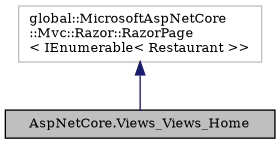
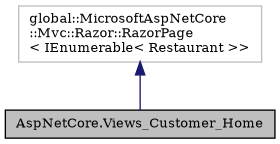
(140, 124) -> (140, 124)
